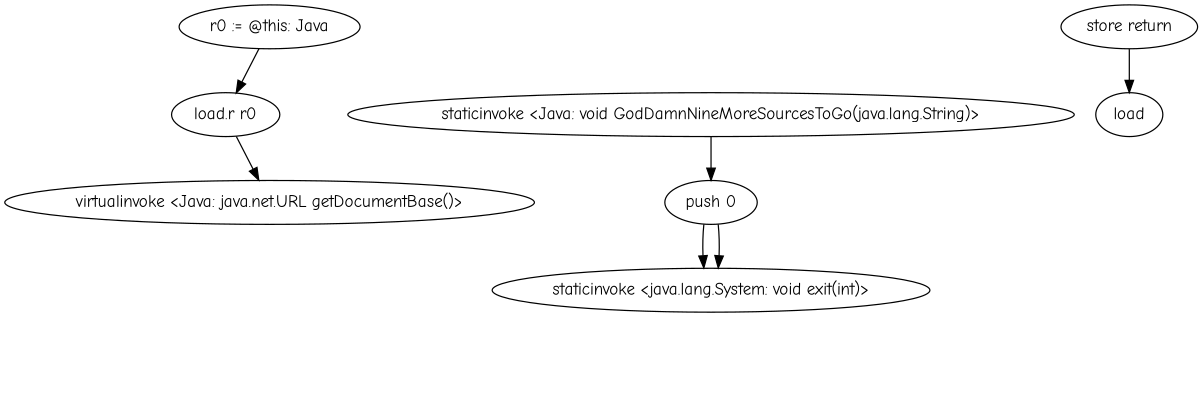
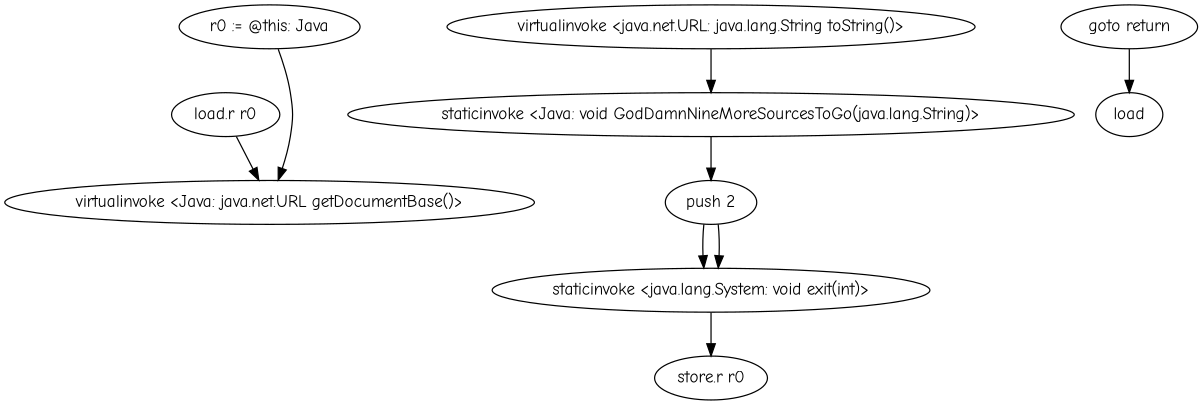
none -> (711, 27)
(1129, 27) -> (1129, 27)
(250, 65) -> (292, 108)
(711, 202) -> (711, 202)
none -> (711, 378)
